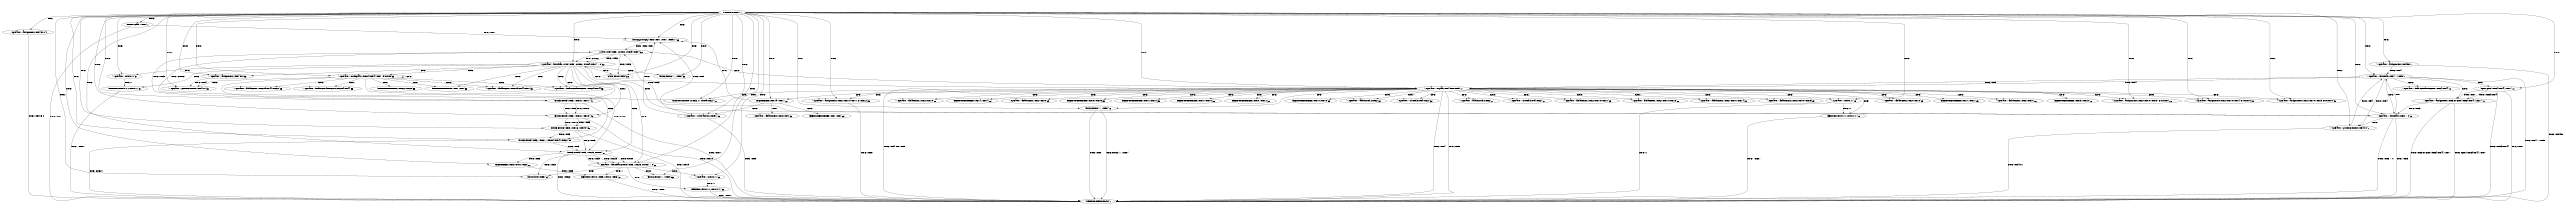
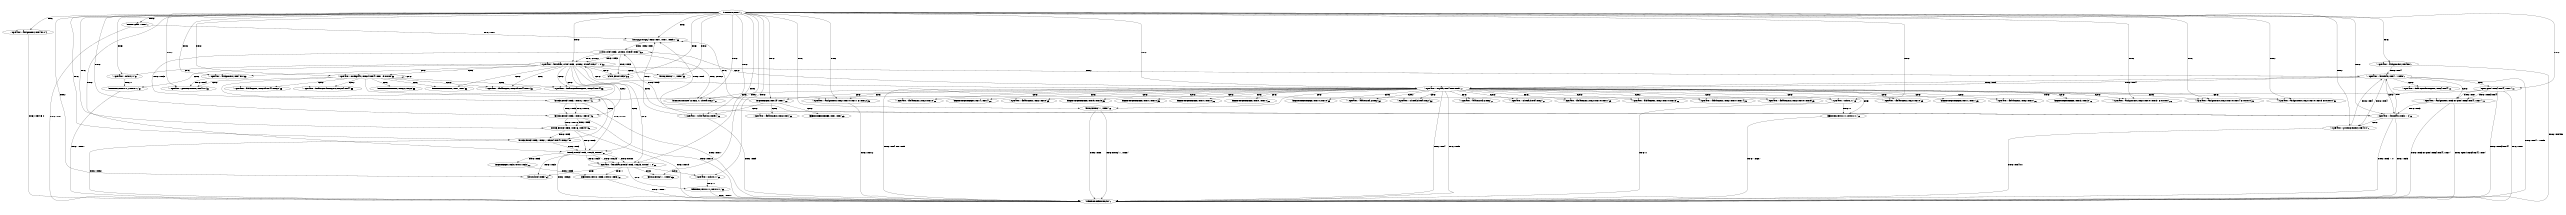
(1584, 14) -> (1480, 73)
(80, 21) -> none
(105, 29) -> (1588, 97)
(191, 93) -> (688, 64)
(775, 108) -> (775, 108)
(867, 153) -> (867, 153)
(96, 171) -> (96, 171)
